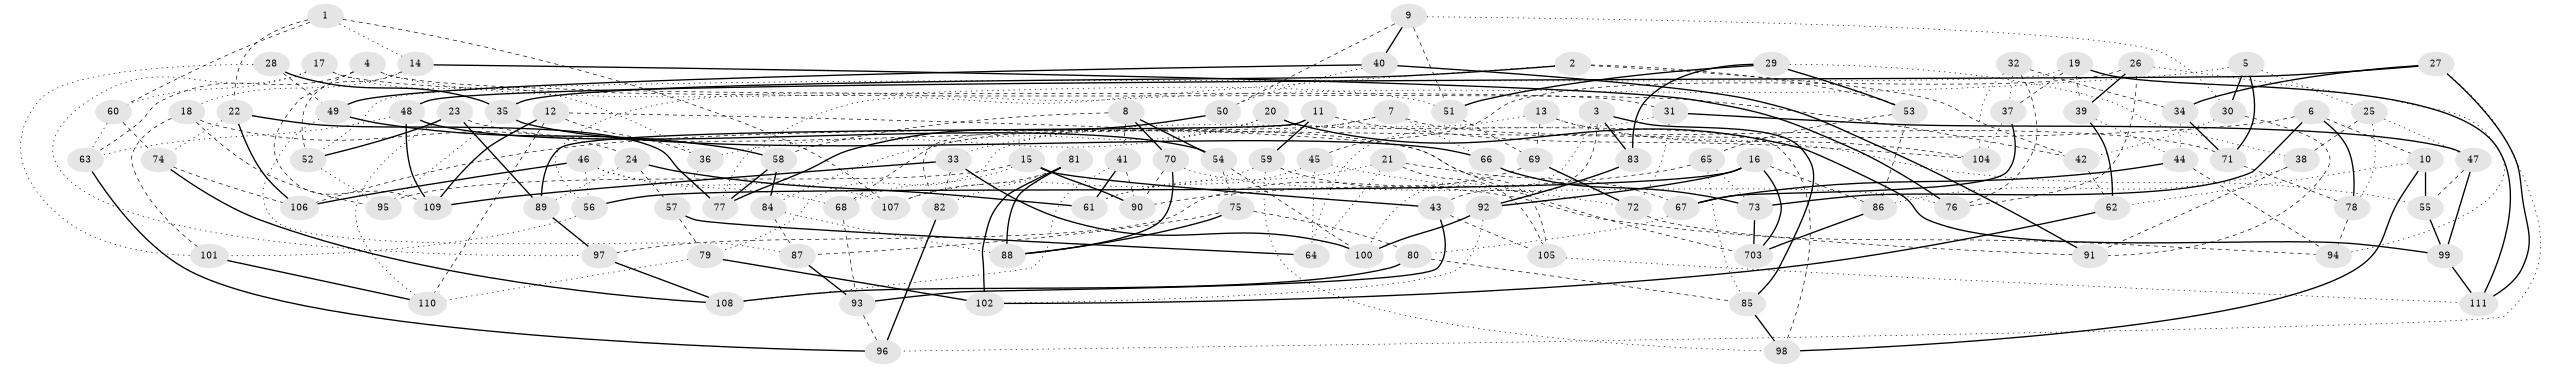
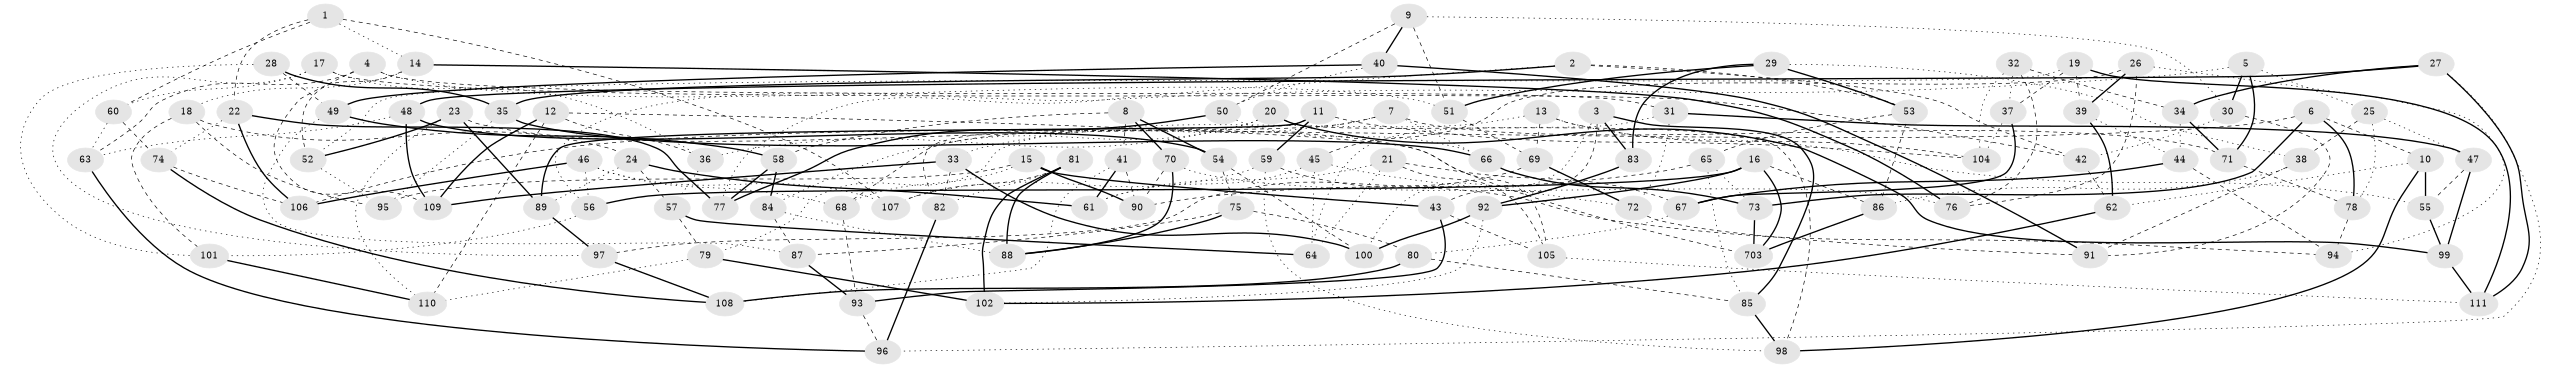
none -> (1354, 137)
